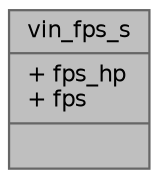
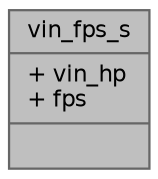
(77, 75) -> (77, 75)
